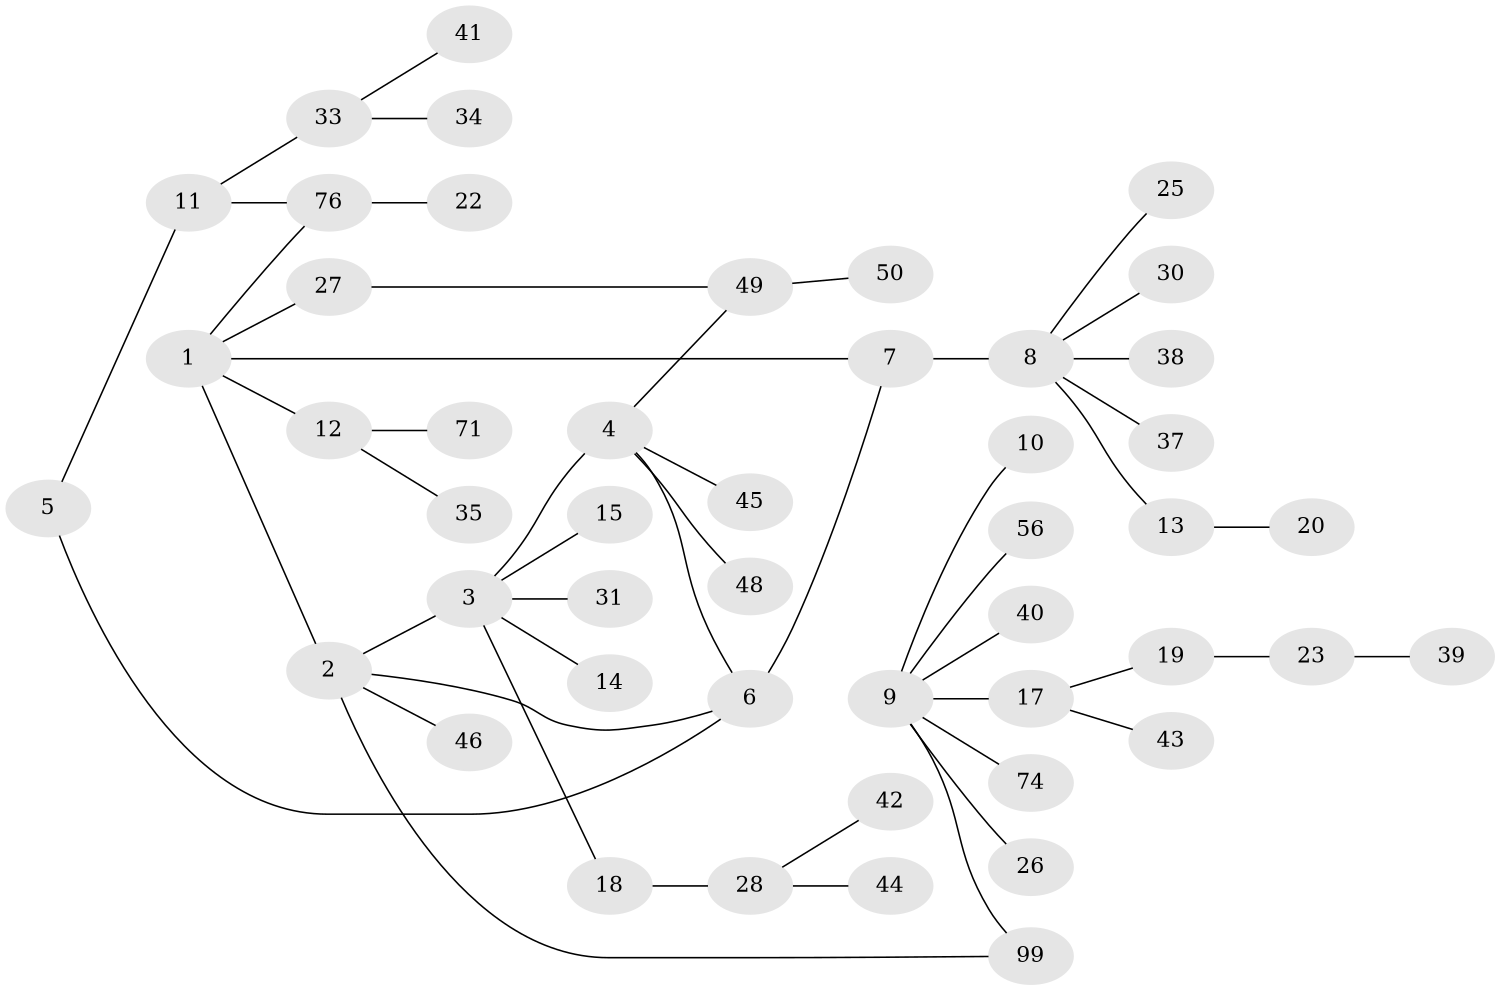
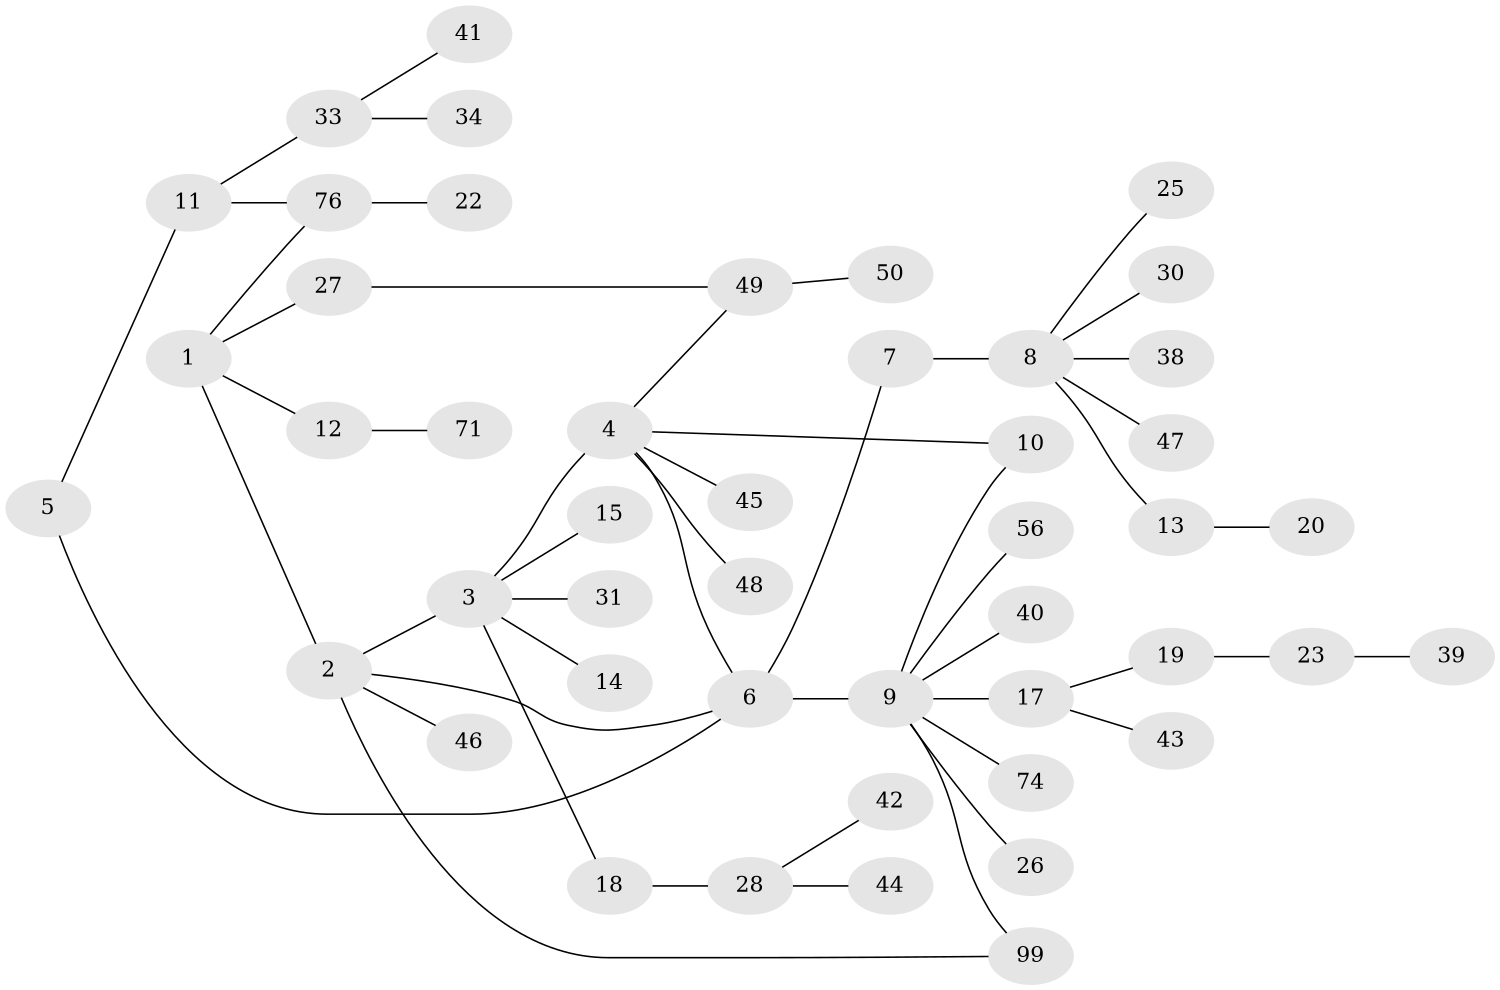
(540, 359) -> none
none -> (820, 437)
(1171, 443) -> (1171, 443)
(469, 515) -> none
none -> (821, 699)
